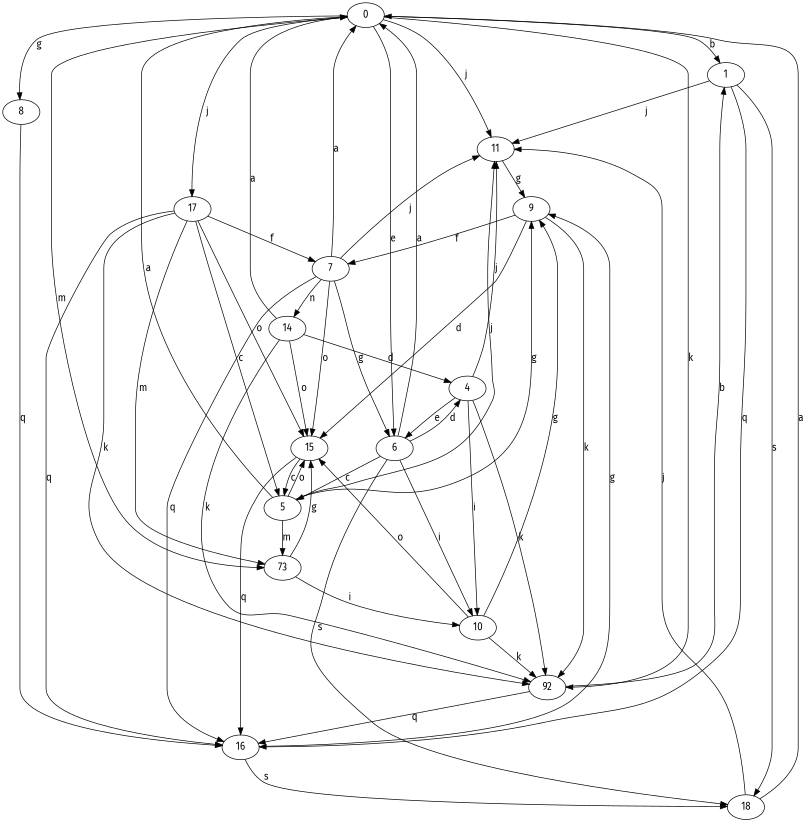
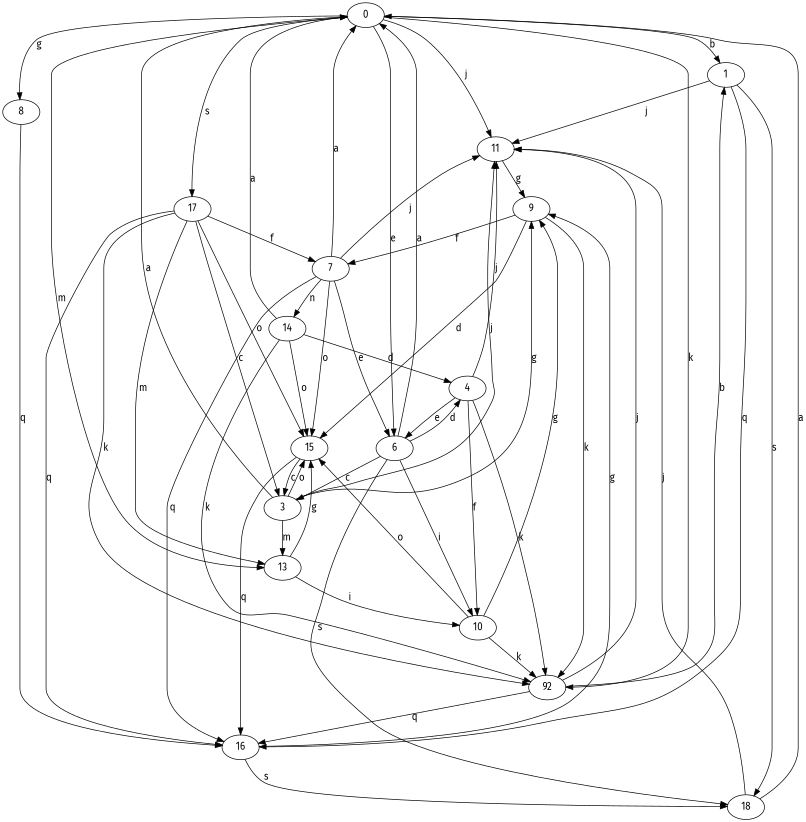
(207, 112) -> (207, 112)
(361, 359) -> (361, 359)
none -> (636, 390)
(283, 508) -> (283, 508)
(474, 508) -> (474, 508)
(283, 568) -> (283, 568)
